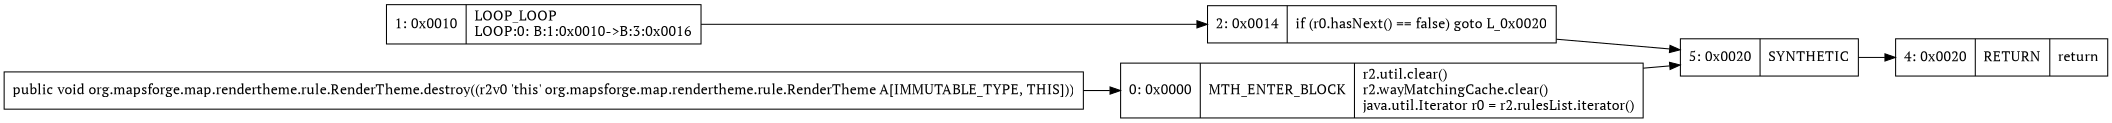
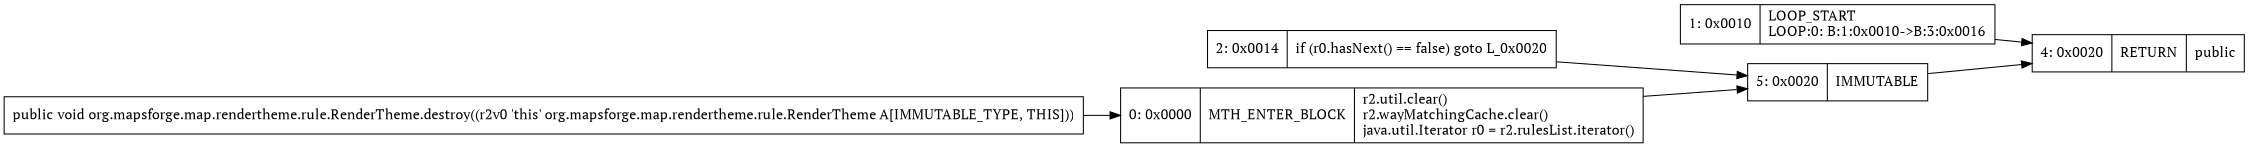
(516, 16) -> (1812, 16)
(949, 24) -> (2008, 41)
(1809, 57) -> (1878, 82)
(2079, 57) -> (2215, 53)
